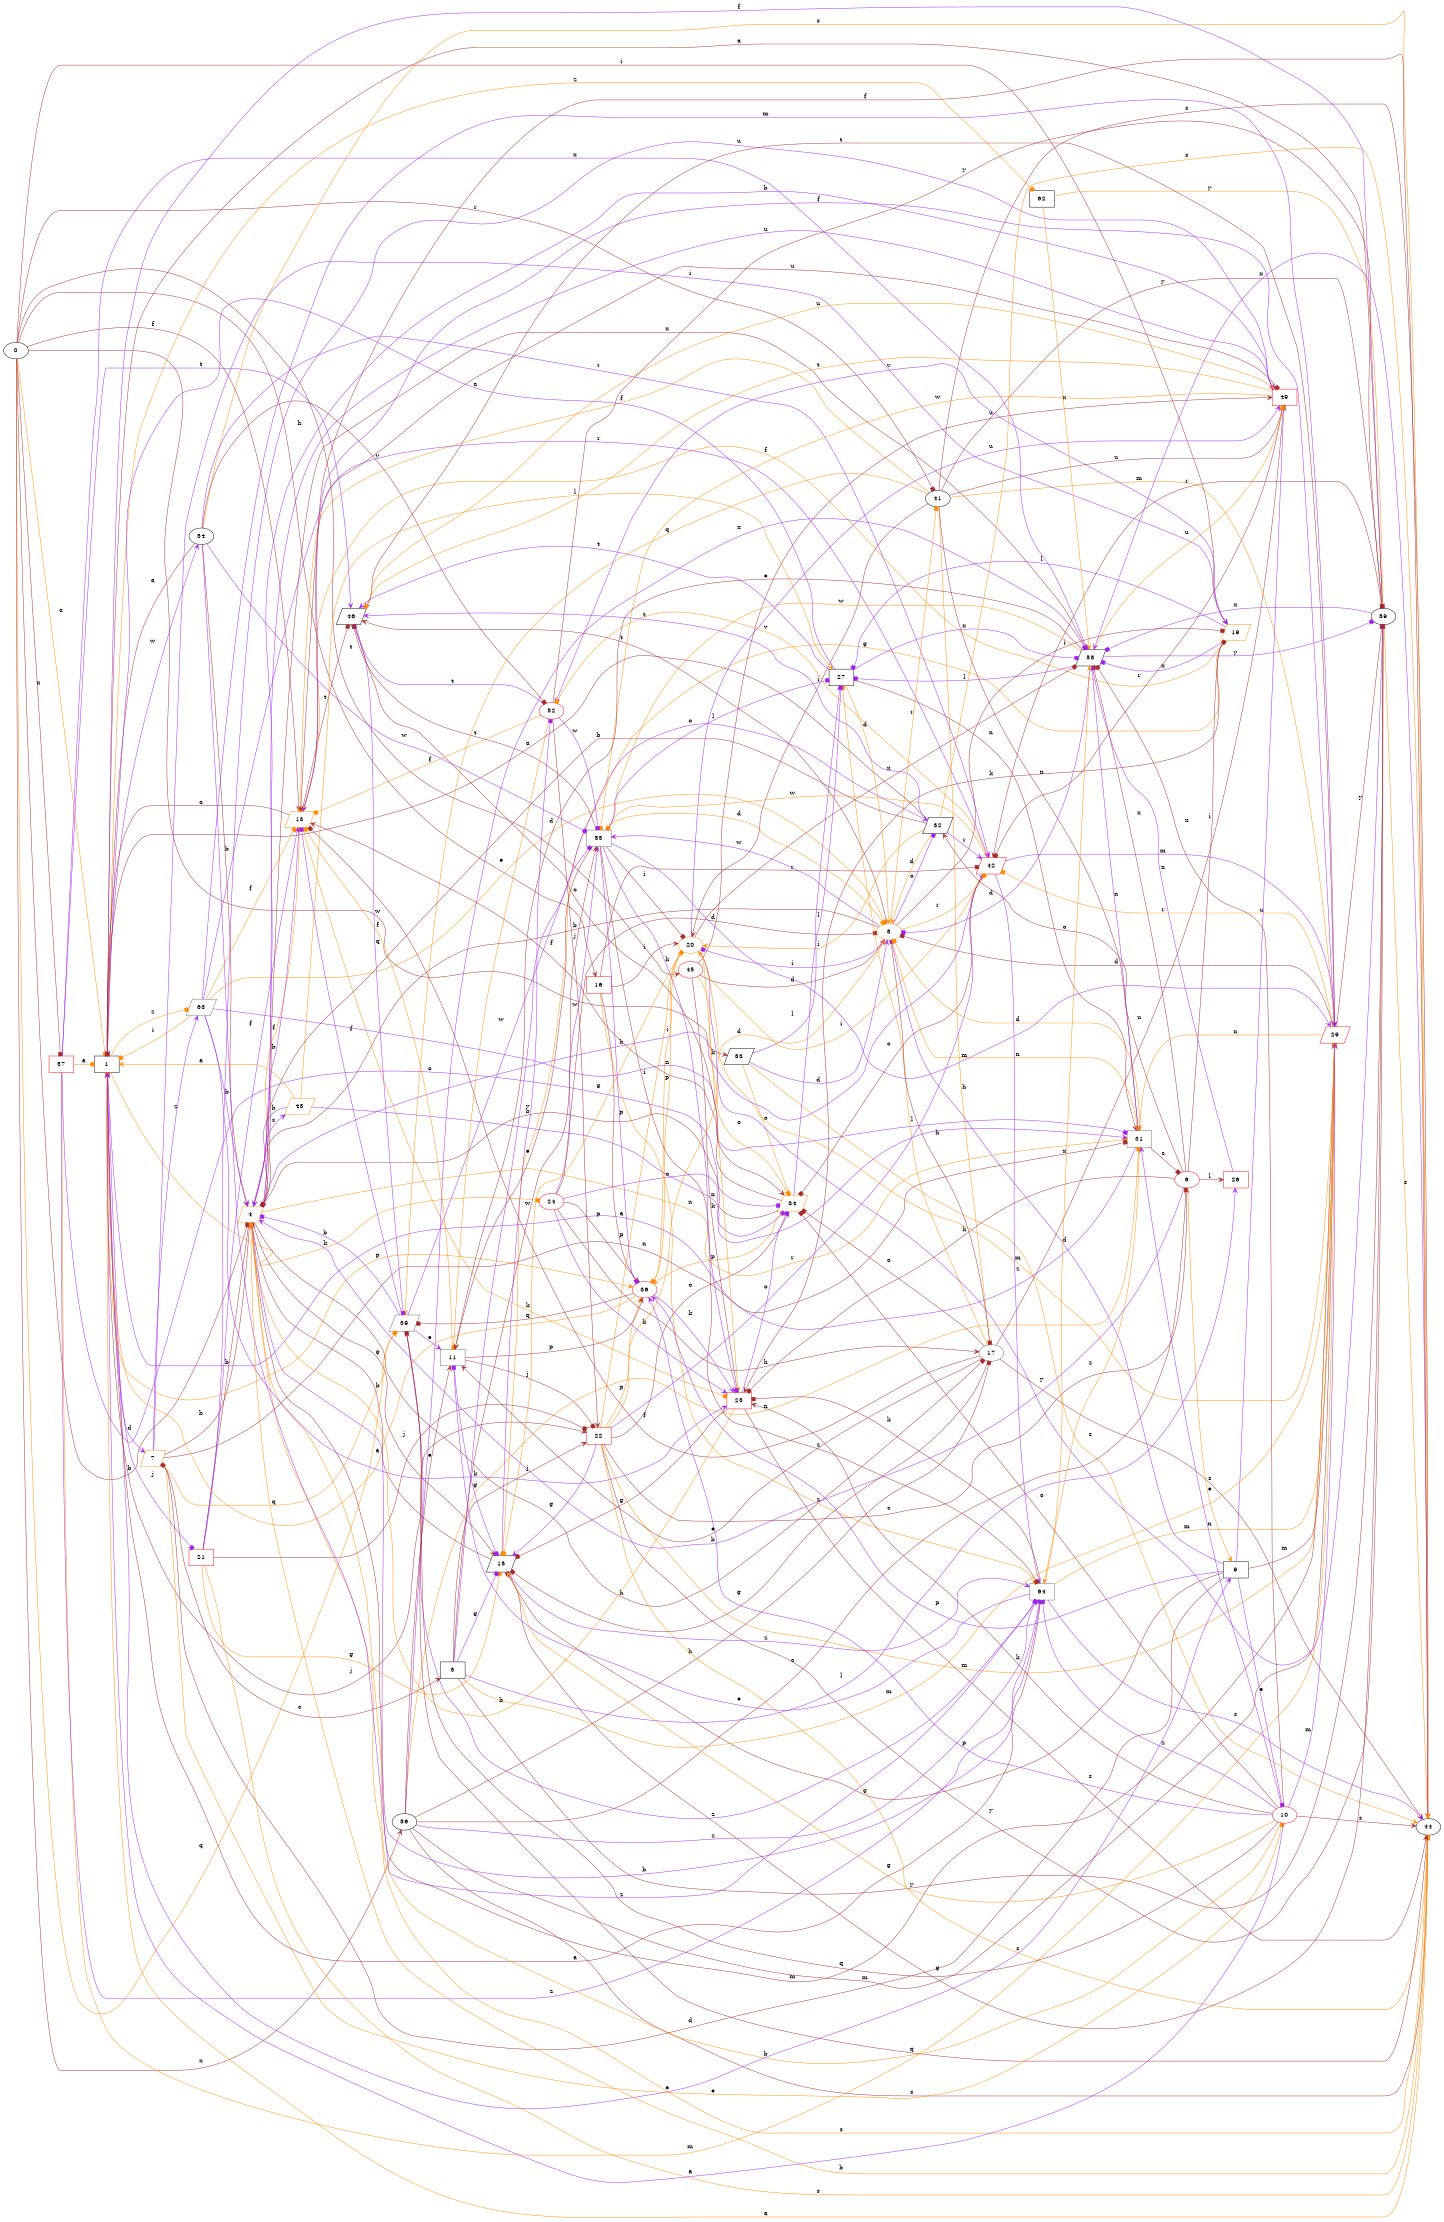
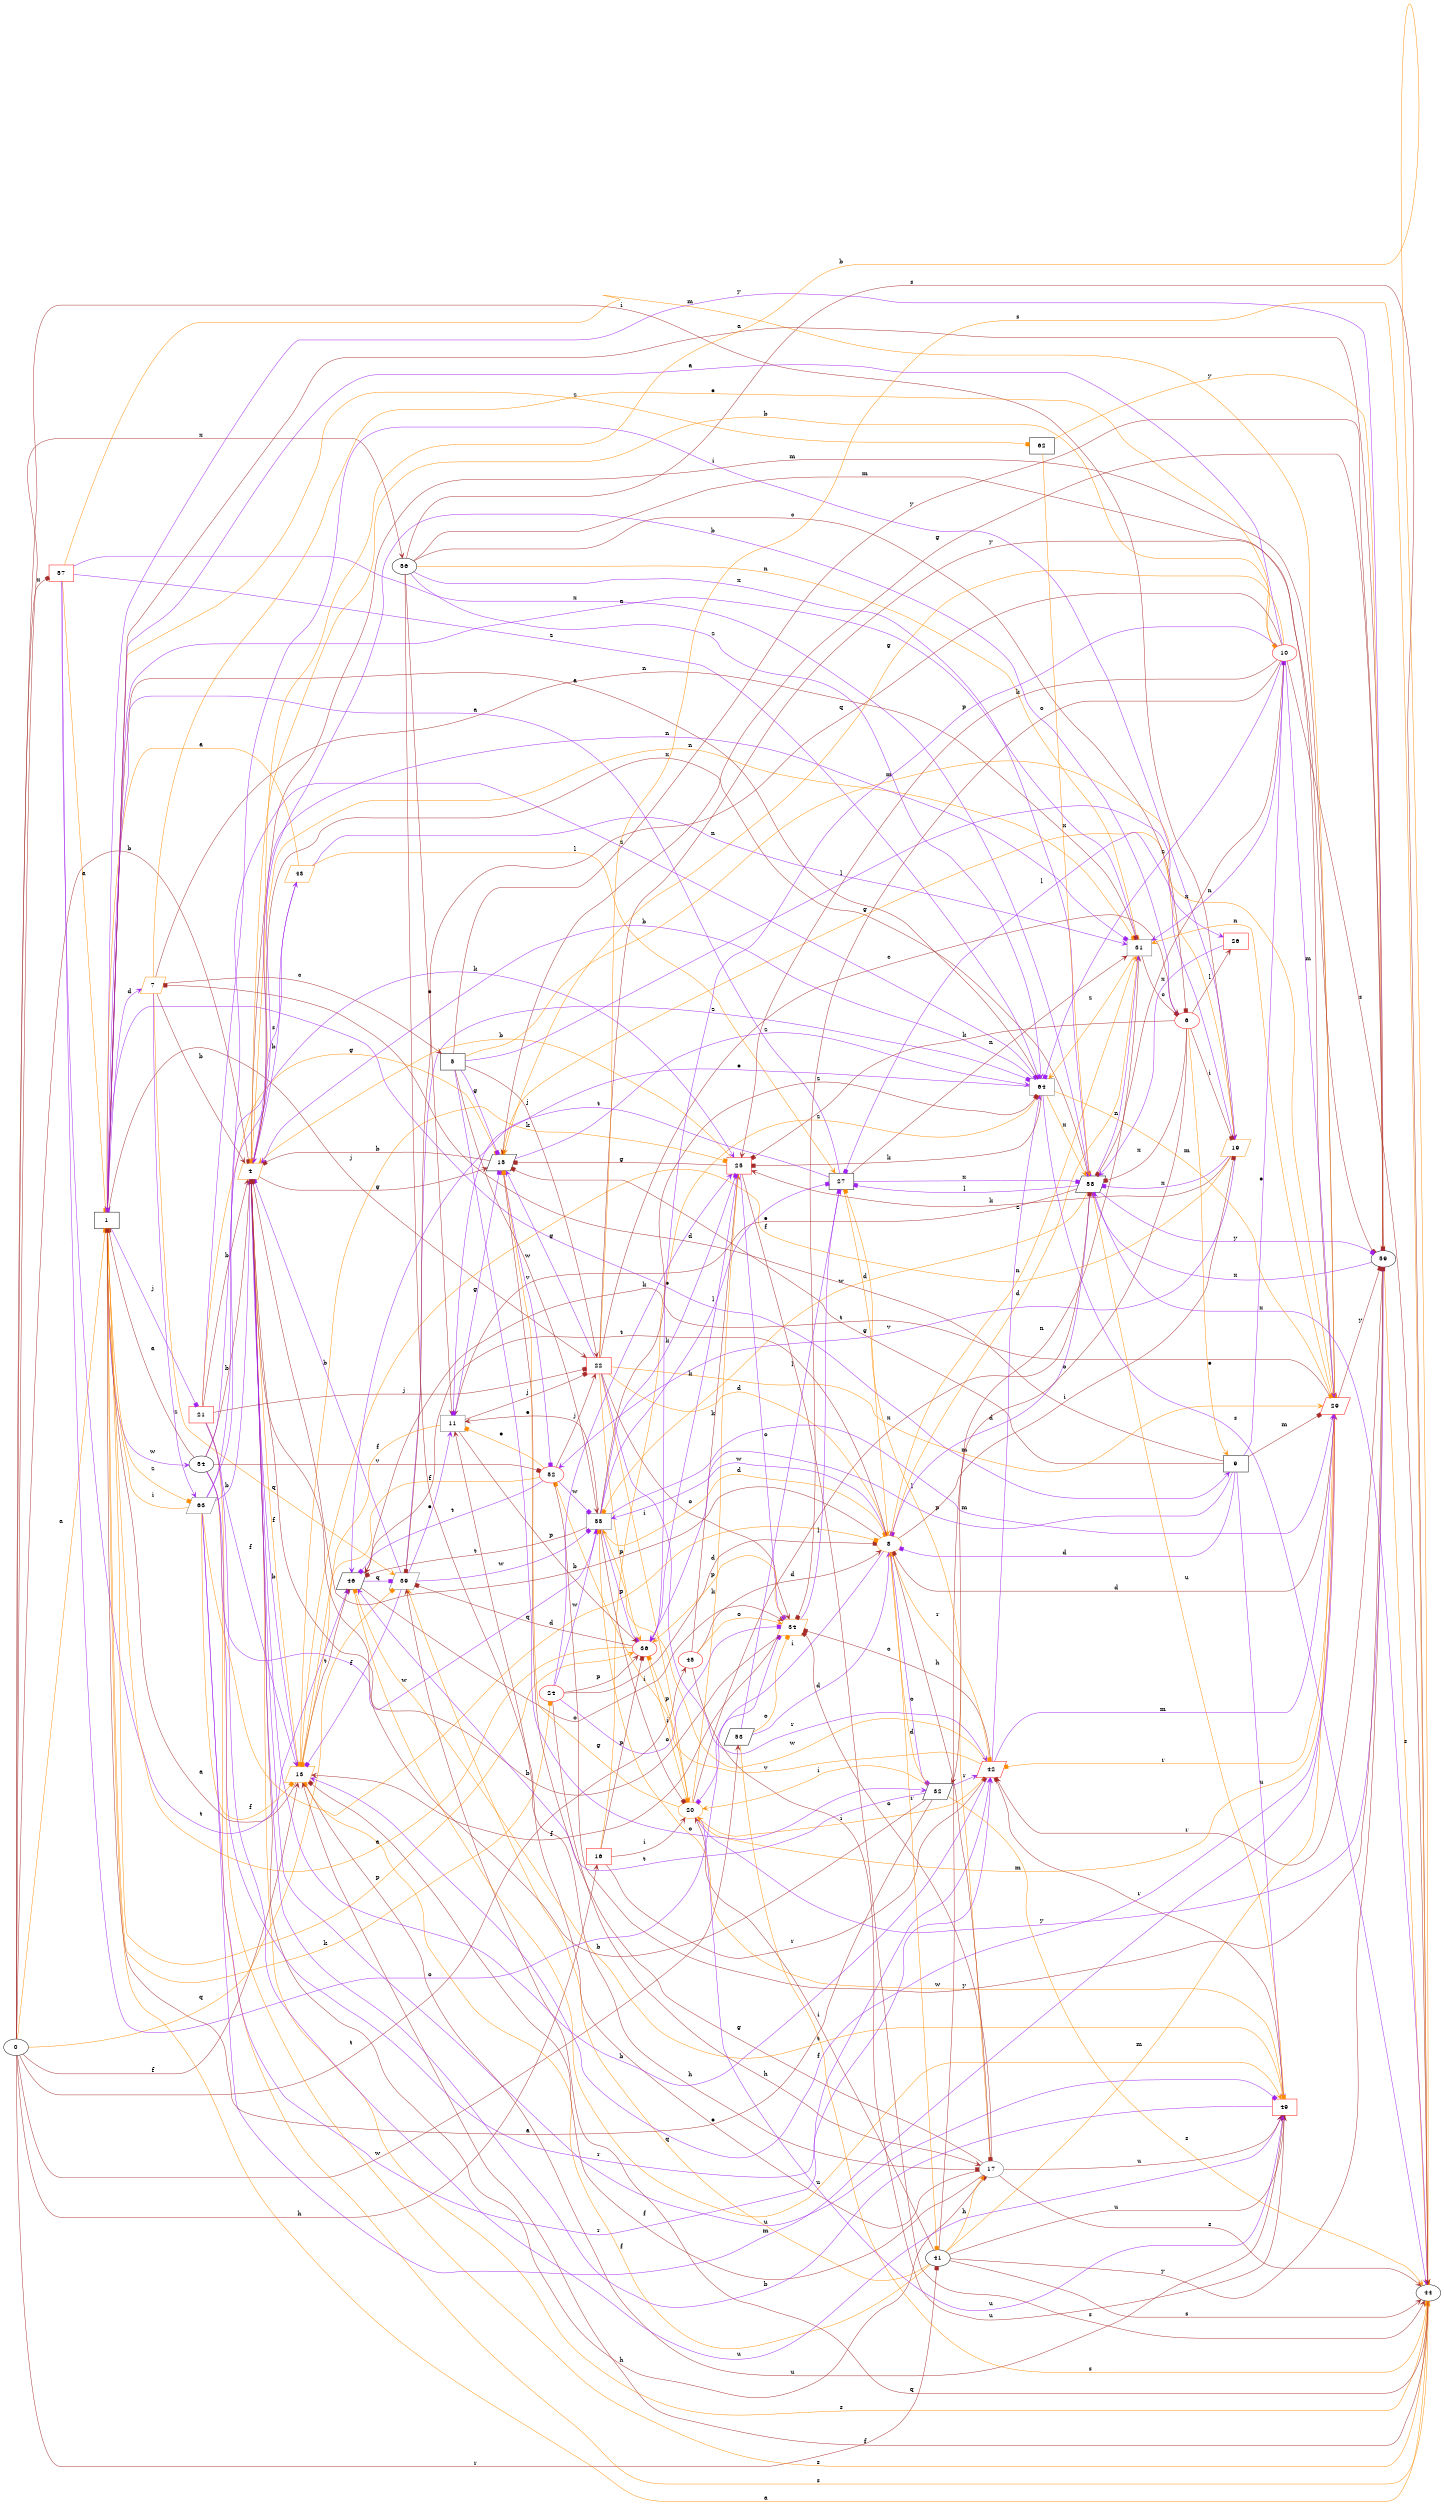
(739, 7) -> (739, 292)
(252, 322) -> (521, 427)
(1197, 895) -> (1149, 2165)
